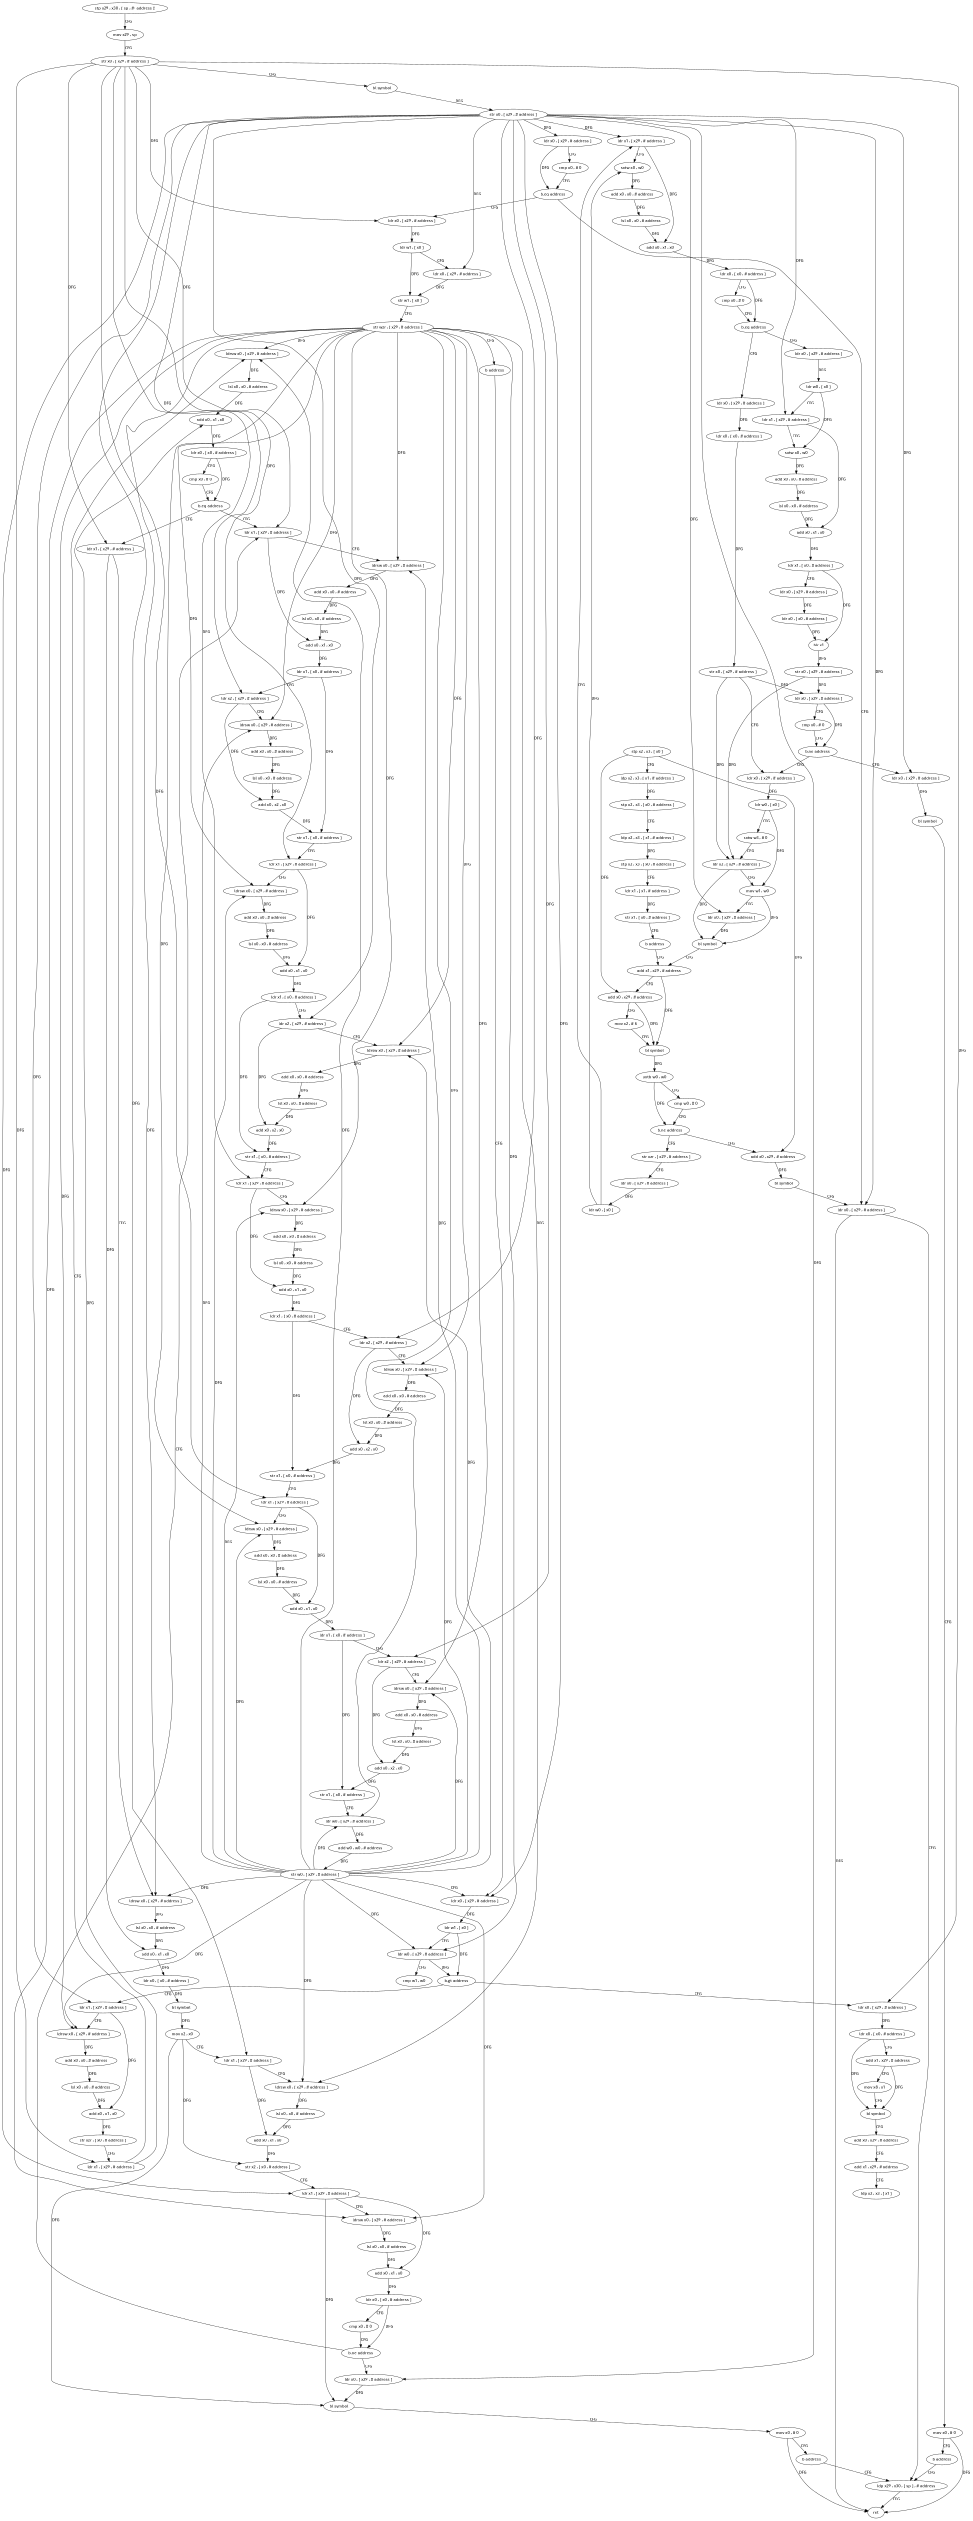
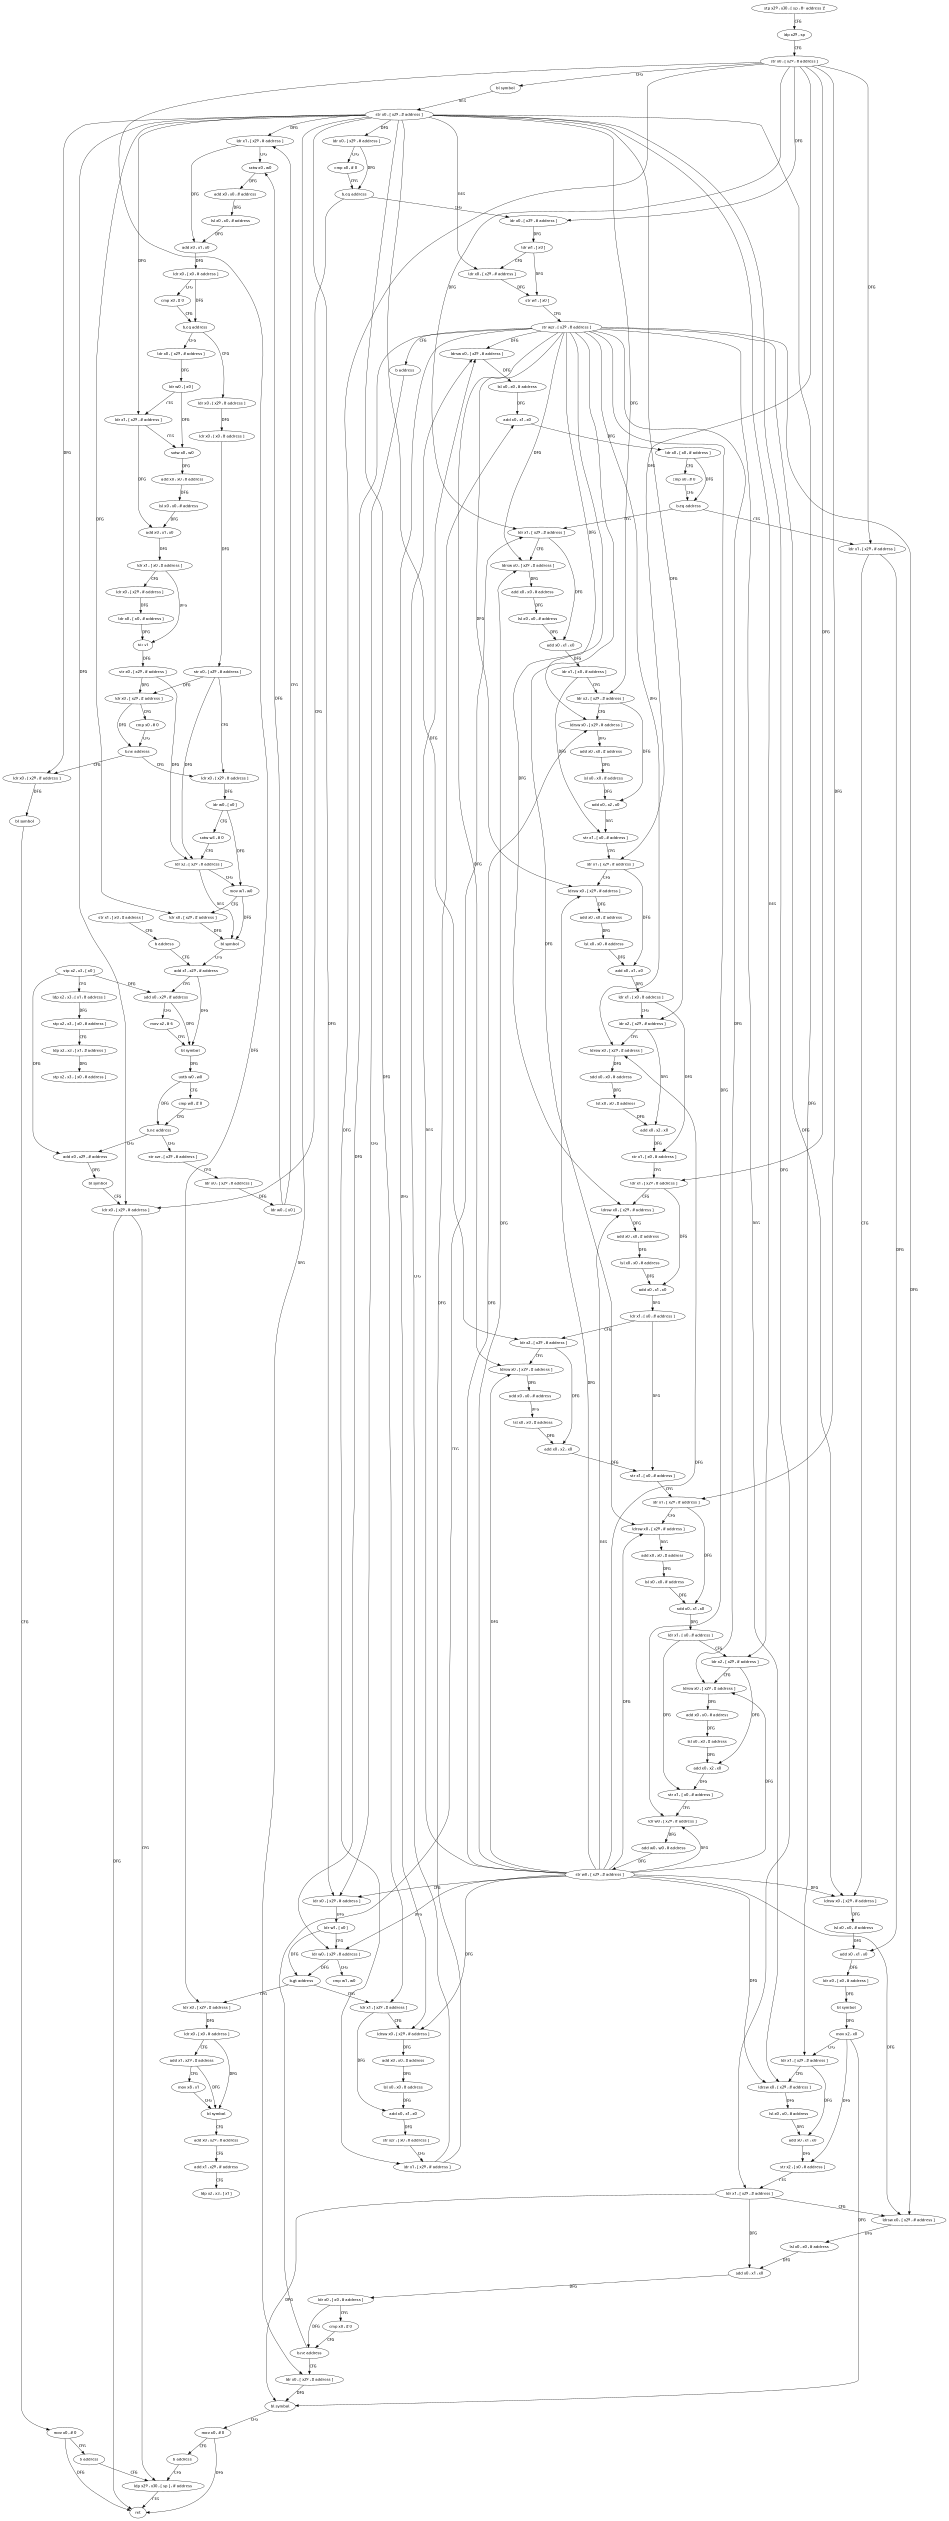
(125, 35) -> (794, 35)
(647, 891) -> none
